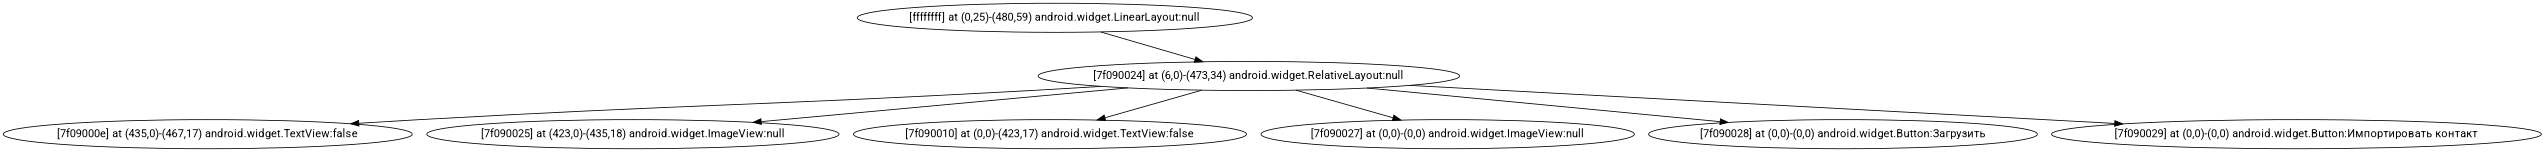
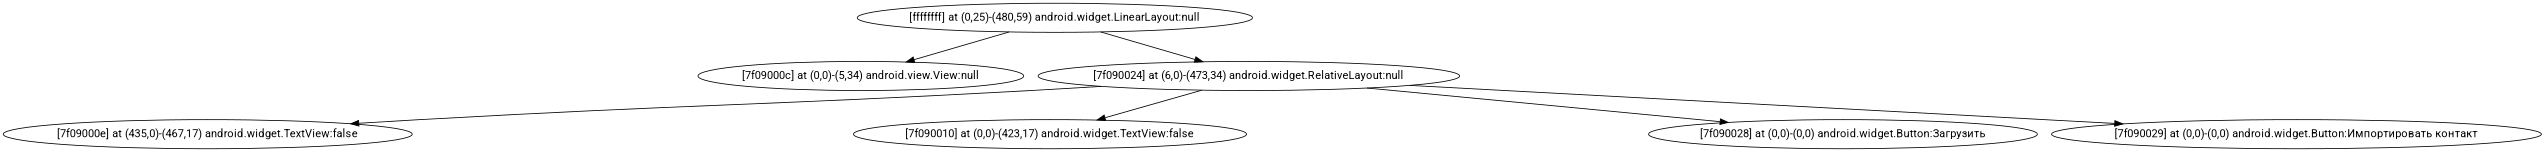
none -> (861, 76)
(633, 134) -> none
(1448, 134) -> none
